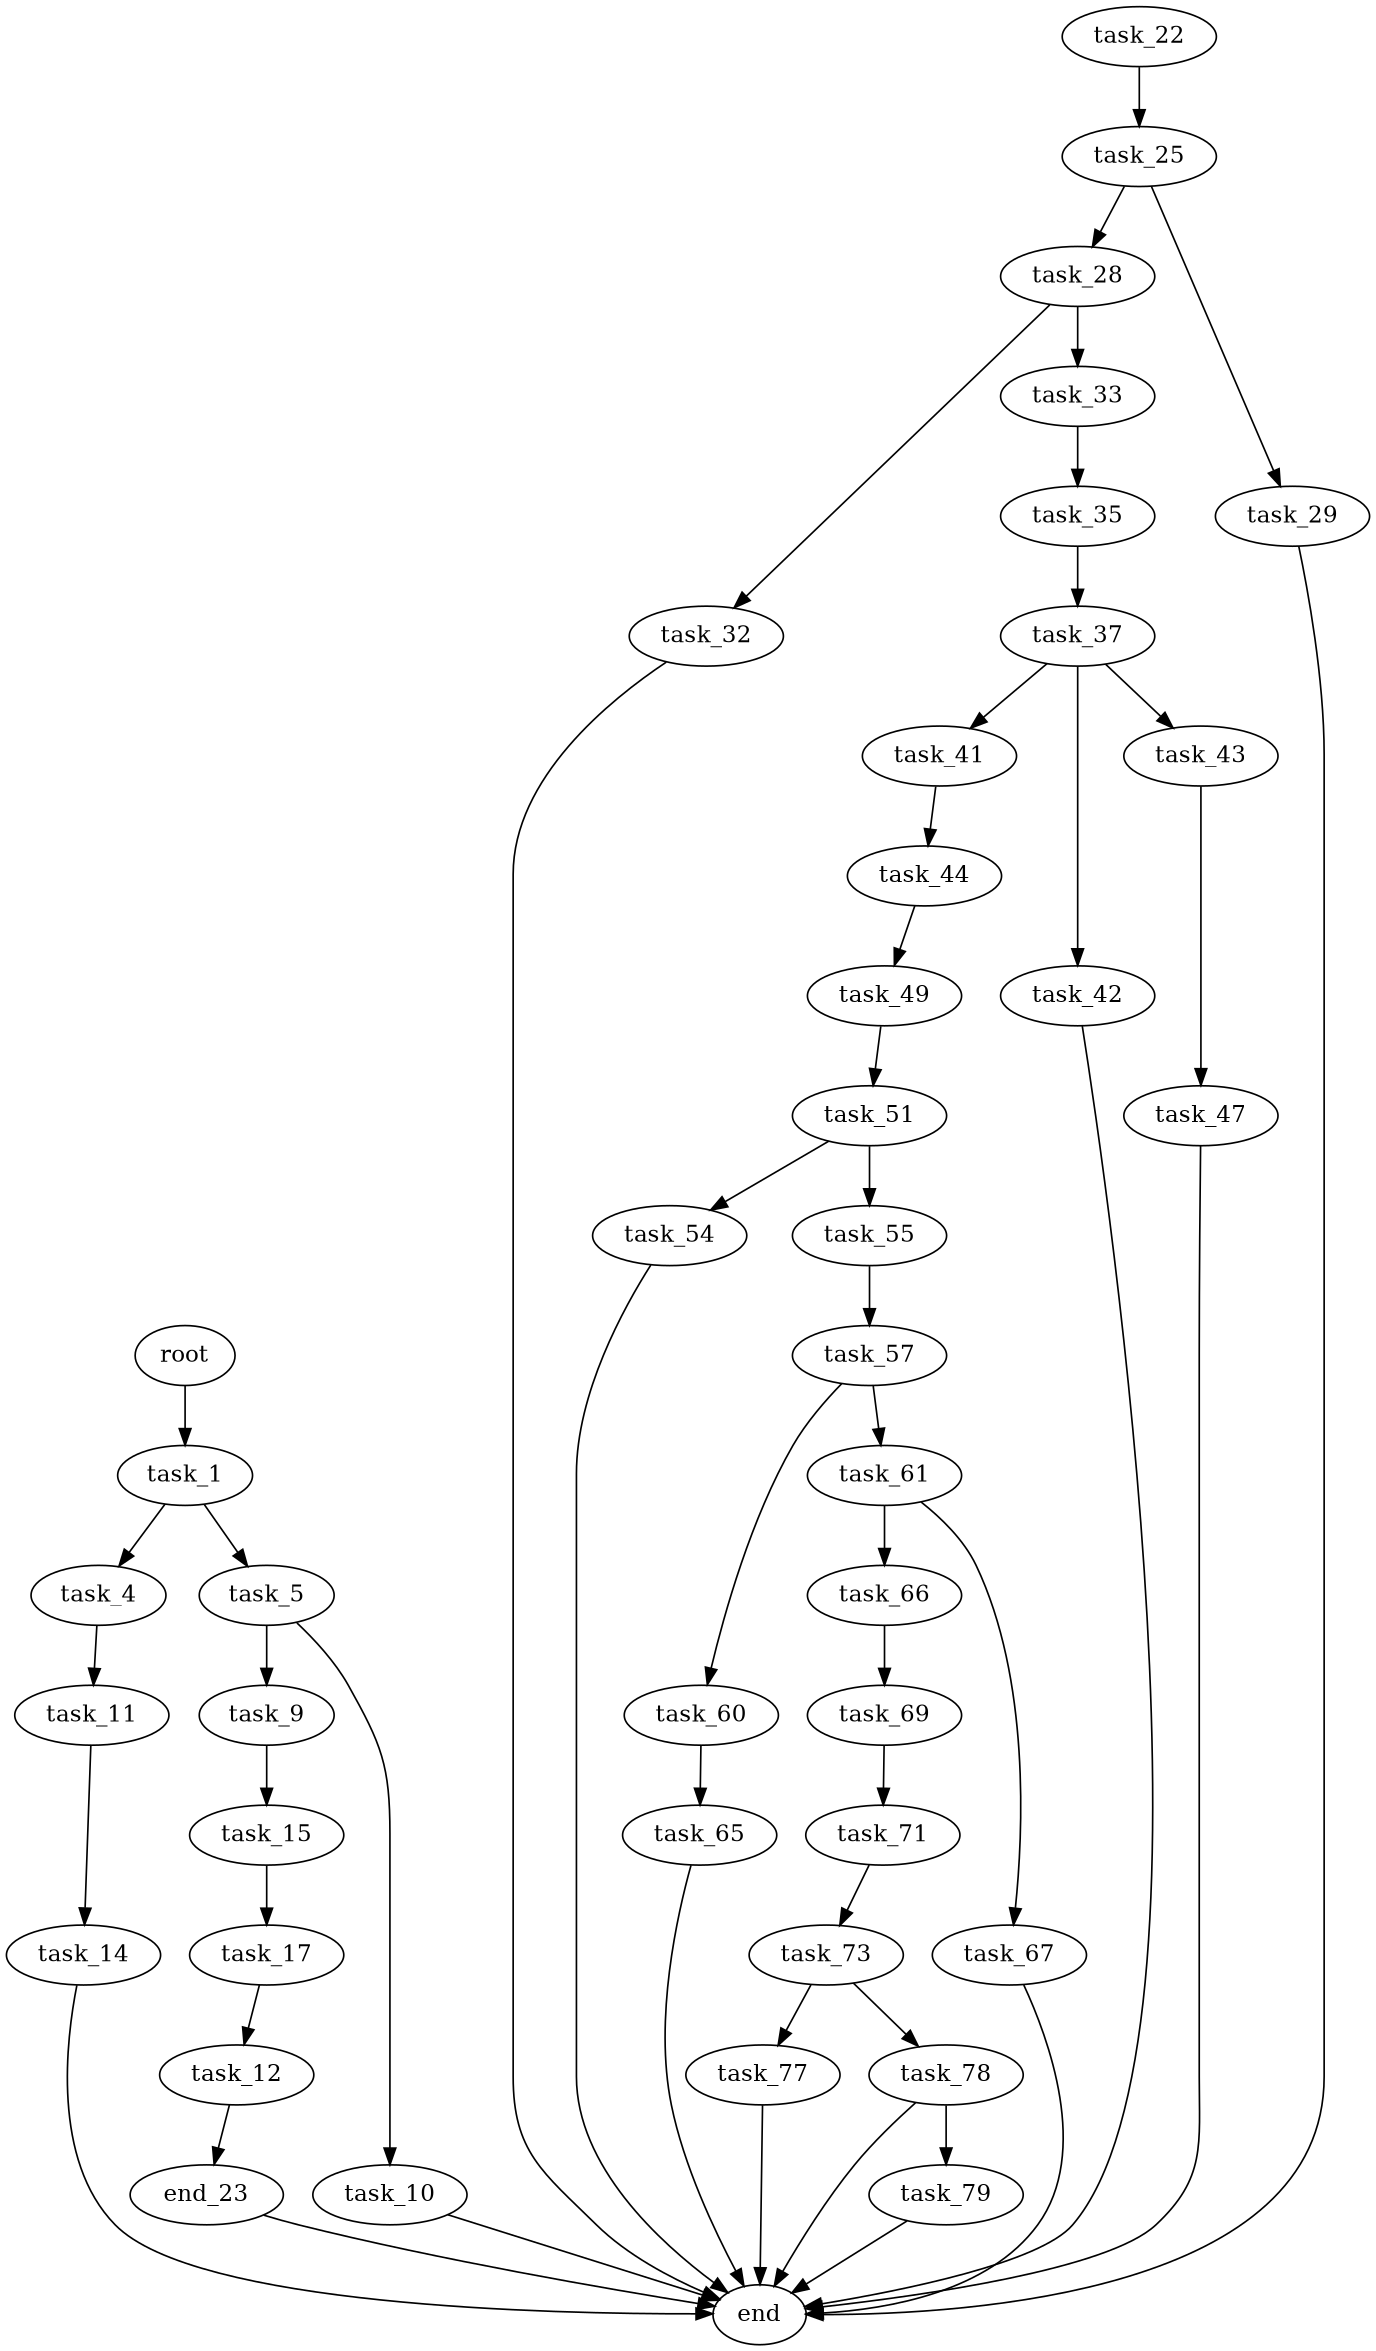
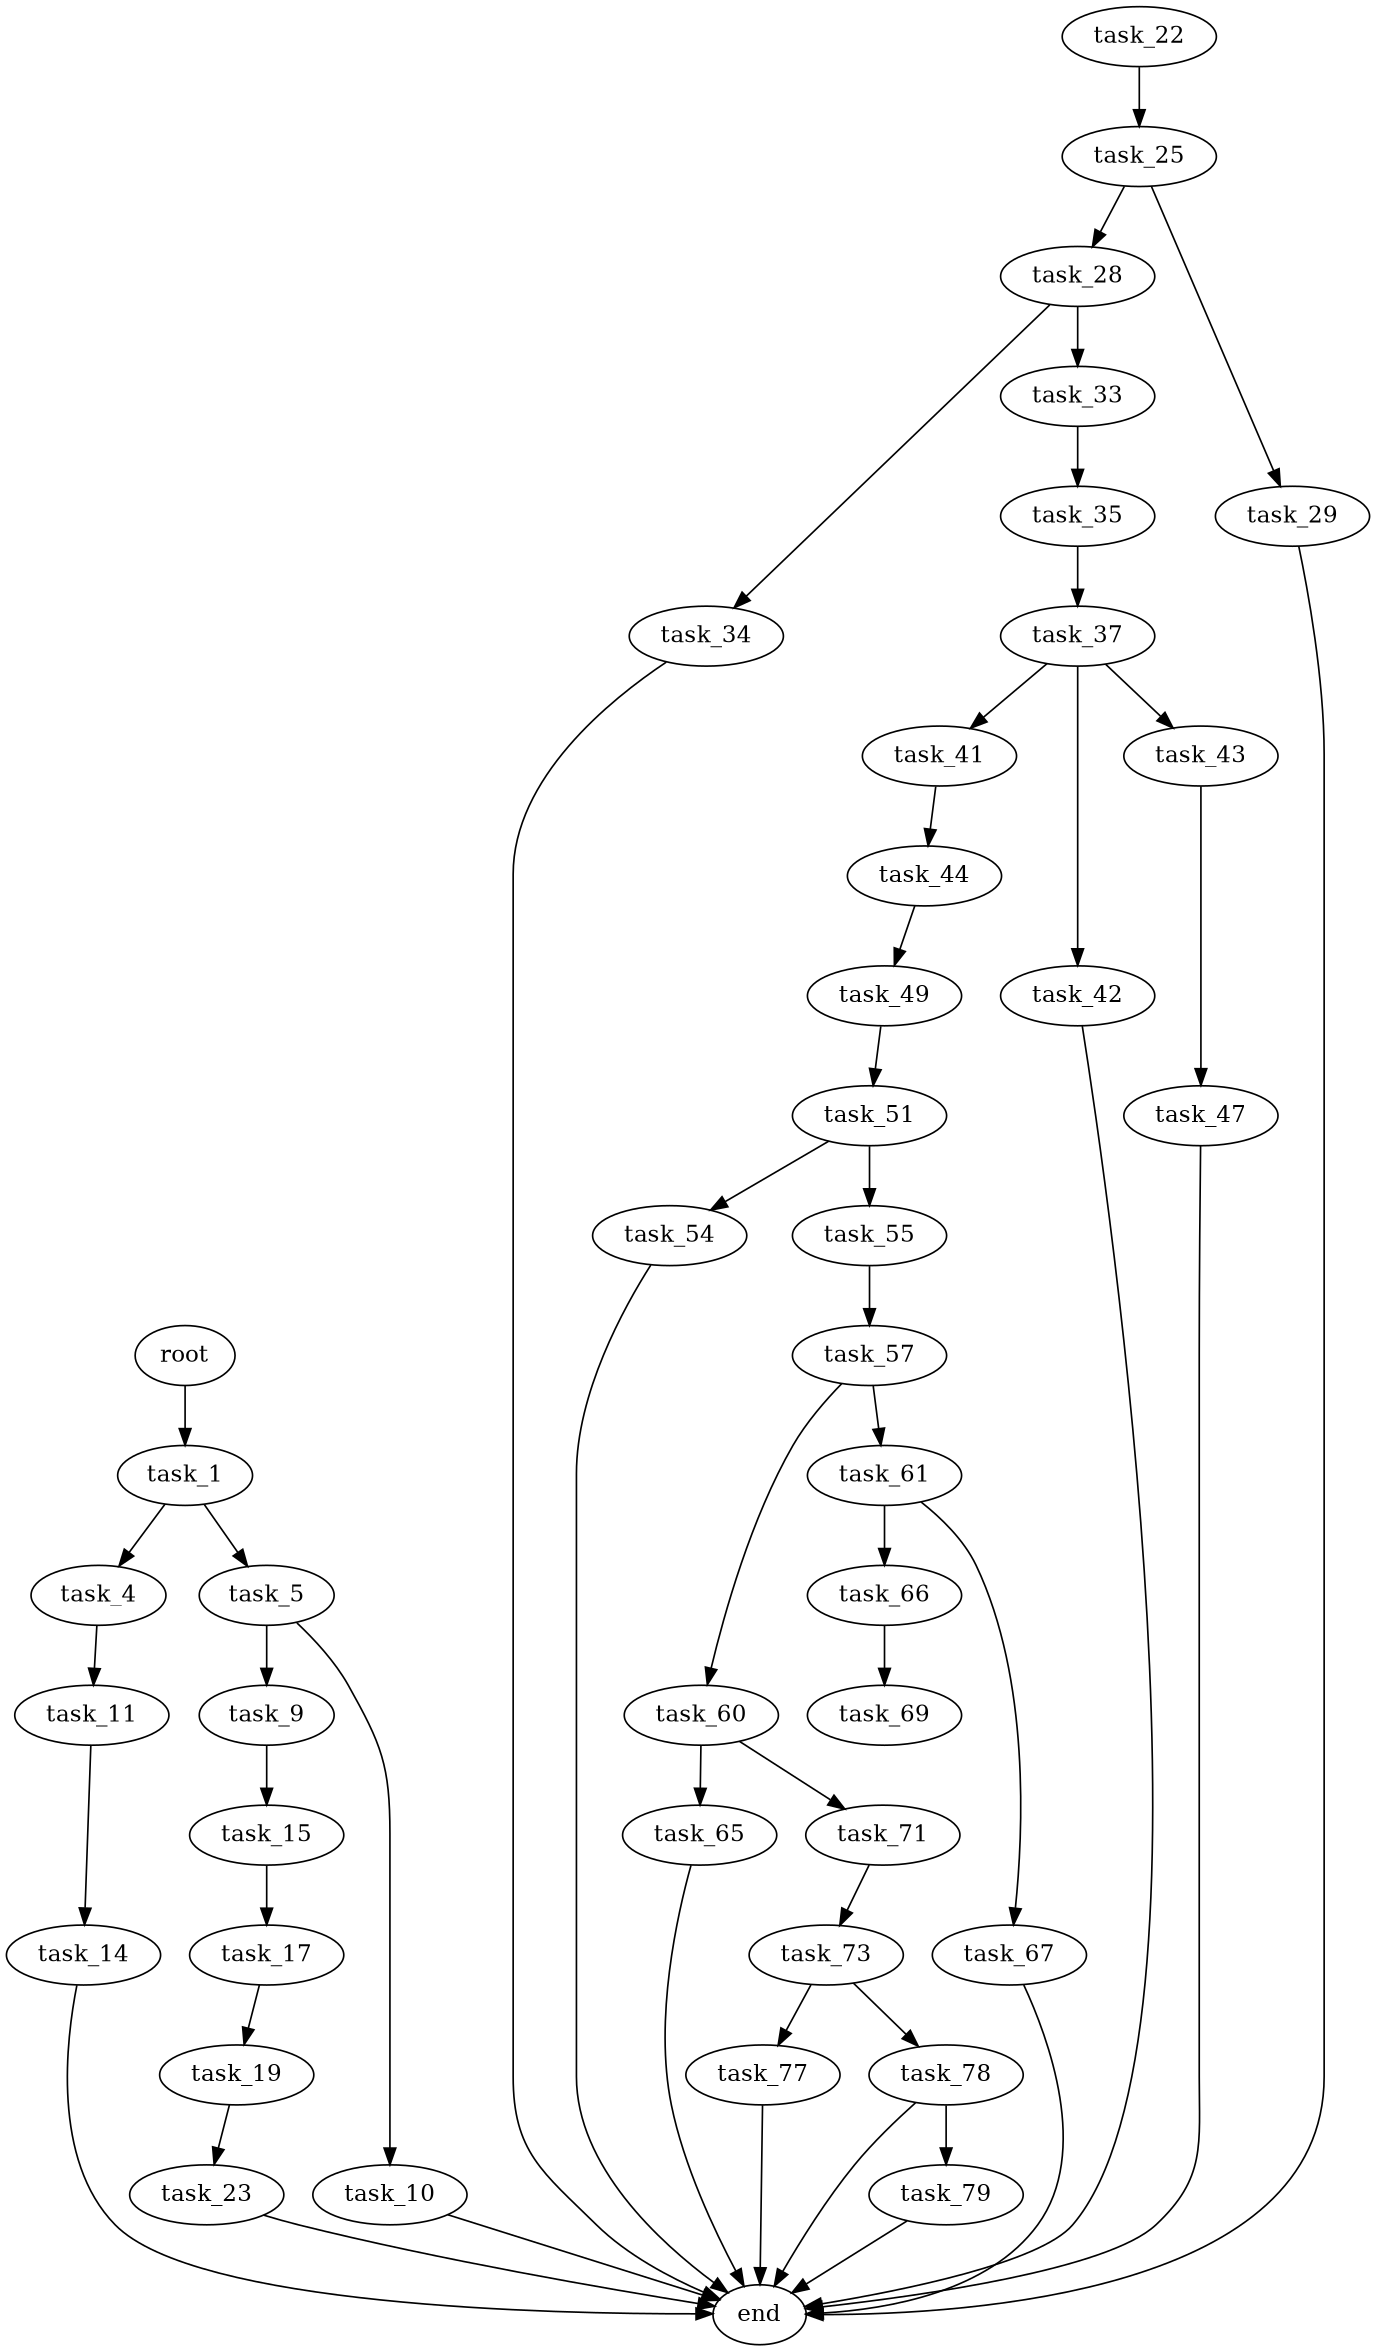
(706, 636) -> (706, 636)
(884, 1767) -> (785, 1771)
(237, 2075) -> (237, 2075)
(207, 2195) -> (207, 2195)
